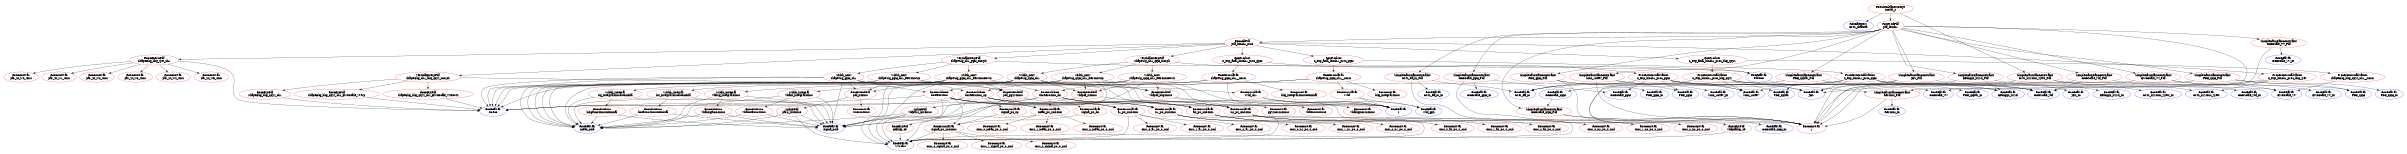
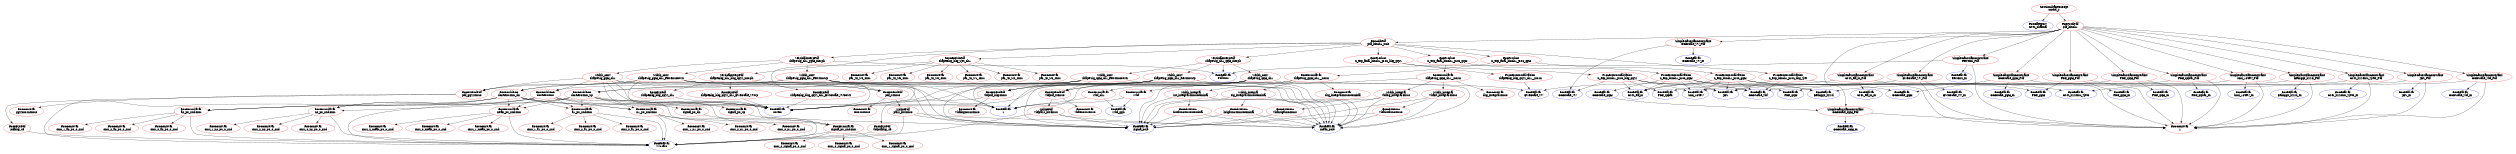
(1955, 39) -> (2215, 48)
(1816, 88) -> (1589, 65)
